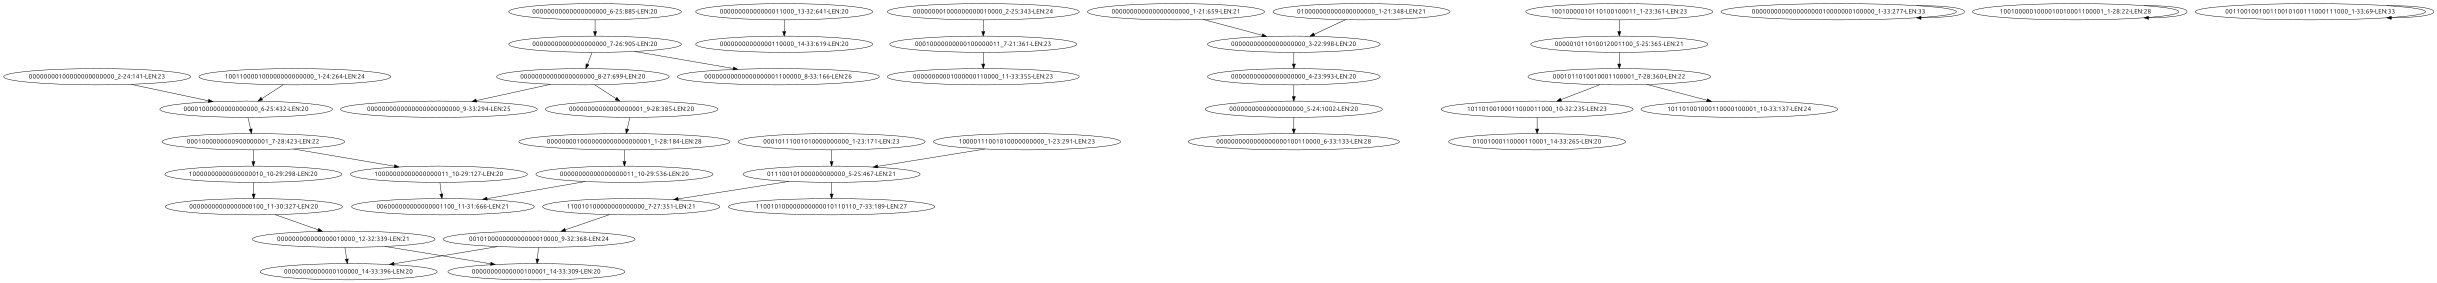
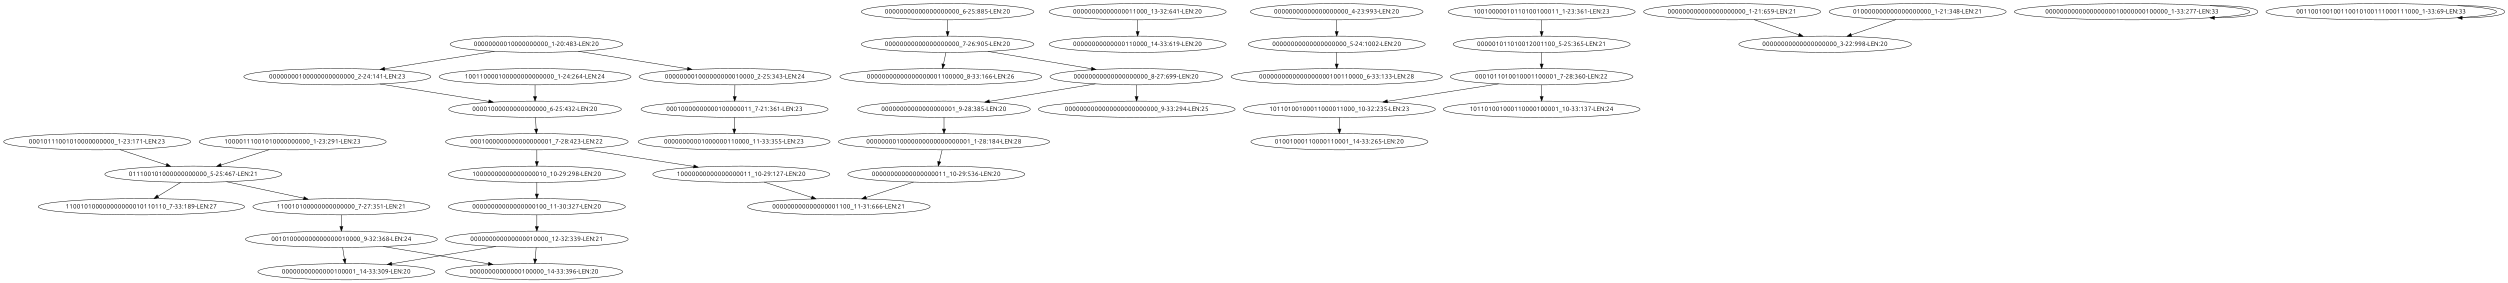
(2076, 12) -> none
none -> (536, 44)
(1294, 58) -> none
(253, 142) -> (537, 142)
(443, 207) -> (839, 207)
